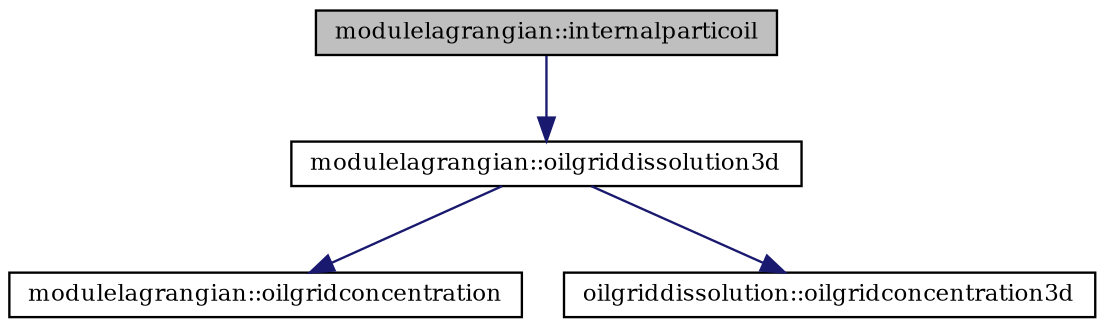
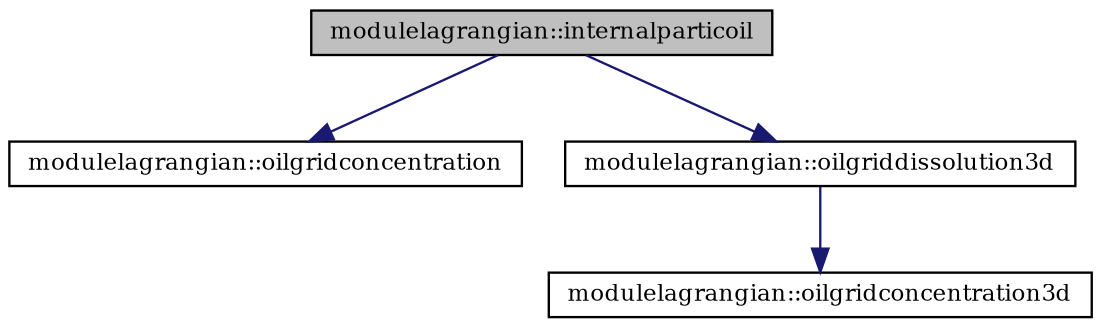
(417, 224) -> (414, 93)
(830, 295) -> (820, 295)
